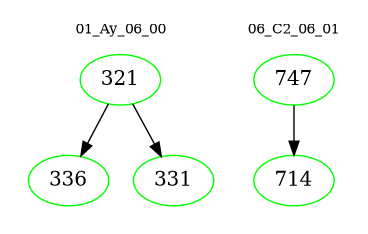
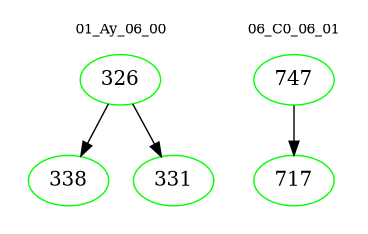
(294, 30) -> (294, 30)
(120, 80) -> (120, 80)
(69, 181) -> (69, 181)
(294, 181) -> (294, 181)
